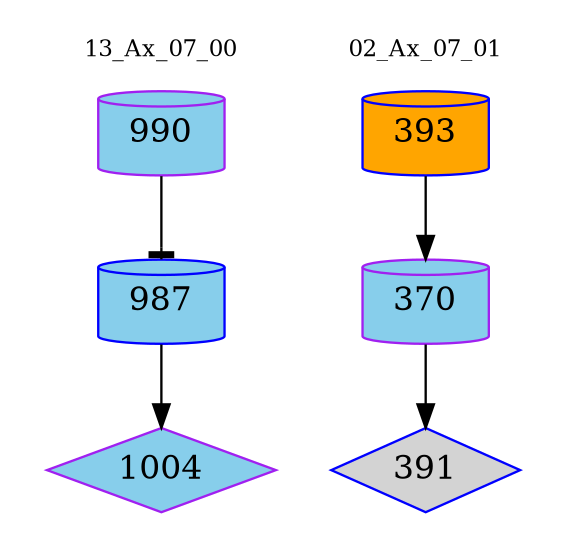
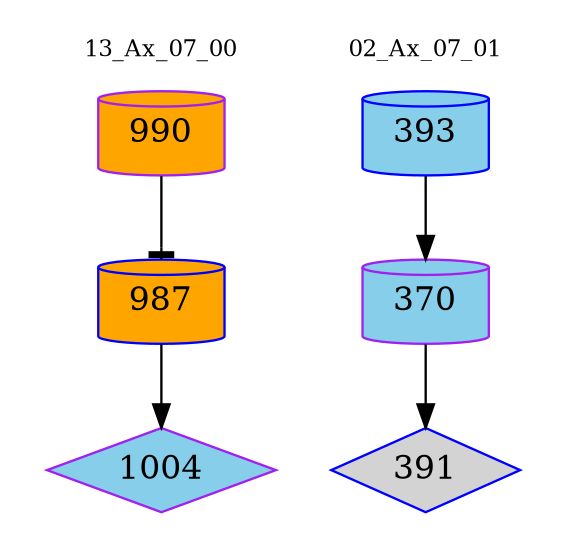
(161, 133) -> (161, 133)
(426, 133) -> (426, 133)
(161, 302) -> (161, 302)
